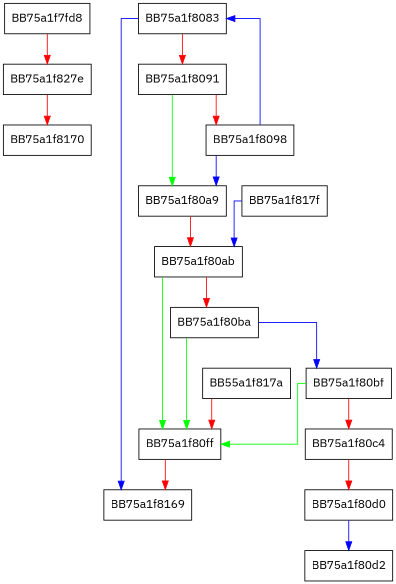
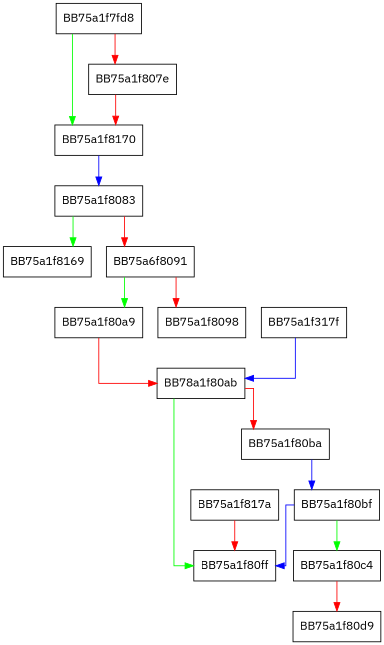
(260, 59) -> (99, 166)
none -> (72, 75)
(47, 79) -> (133, 79)
(182, 79) -> (150, 262)
(216, 166) -> none
(285, 201) -> (304, 323)
(121, 241) -> (73, 227)
(198, 262) -> (201, 383)
(187, 379) -> none
(247, 383) -> (235, 505)
(349, 409) -> (337, 531)
(298, 444) -> (286, 532)
(165, 470) -> none
(349, 505) -> (337, 627)
(349, 566) -> none
